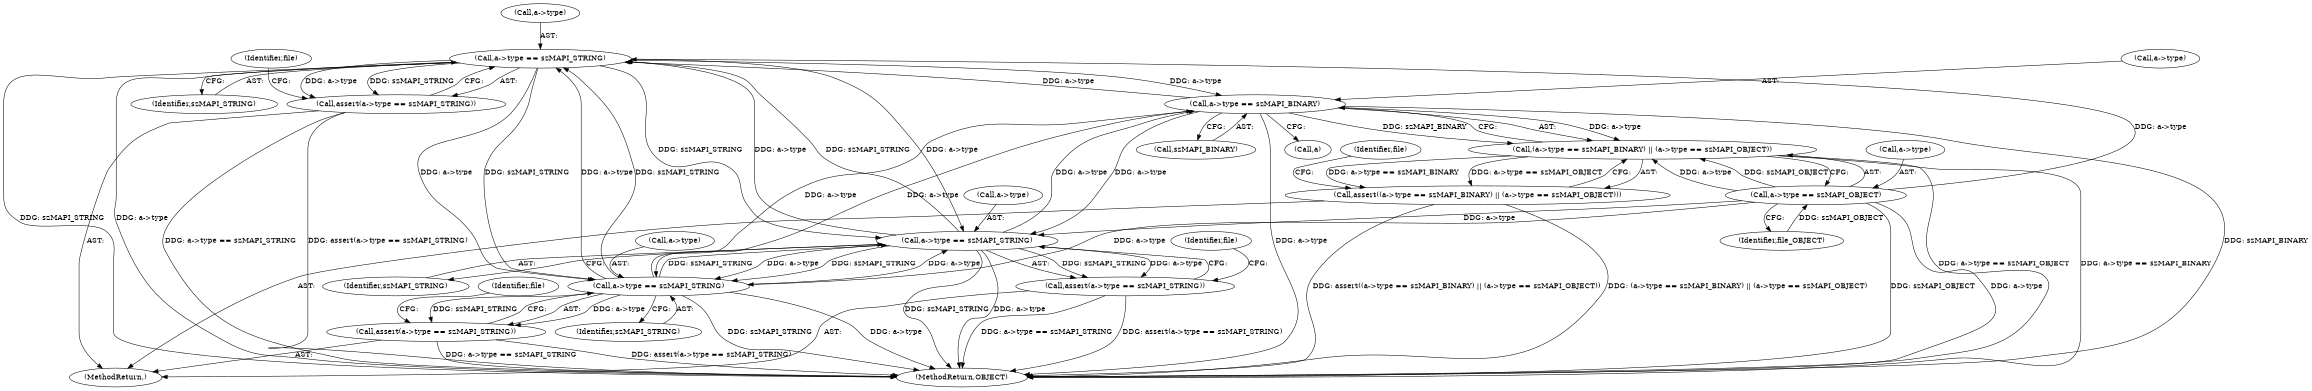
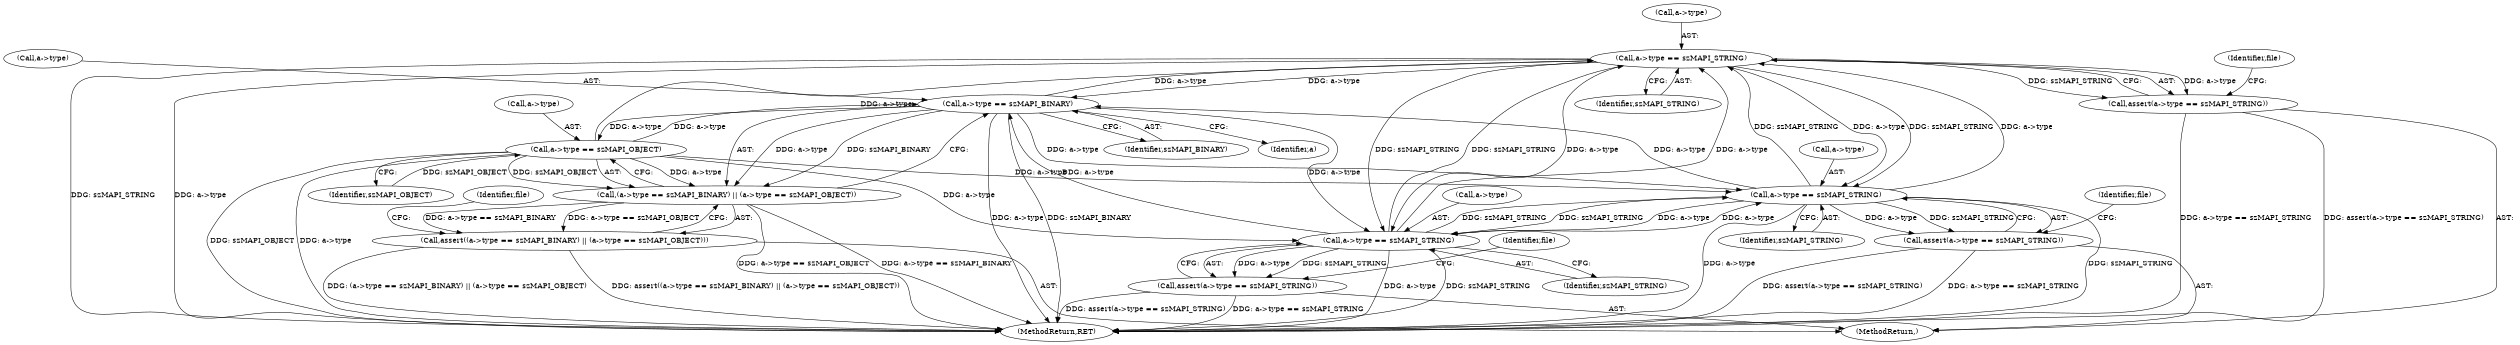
none -> (692, 115)
none -> (699, 117)
(1196, 150) -> (1176, 150)
(1308, 150) -> (1294, 150)
(1782, 241) -> (381, 195)
(962, 378) -> (1057, 332)
